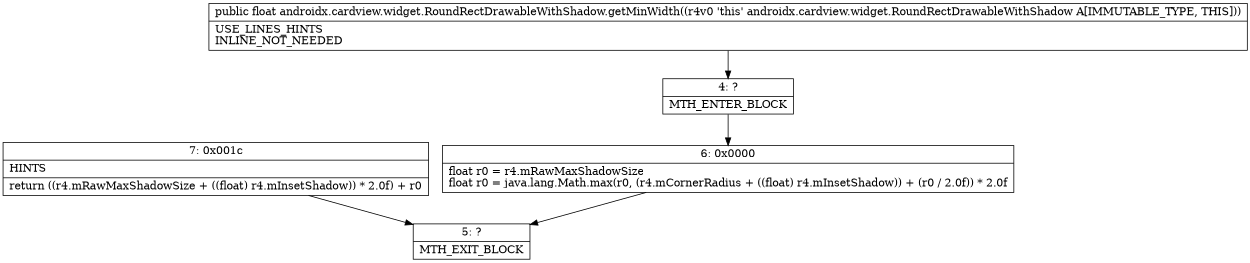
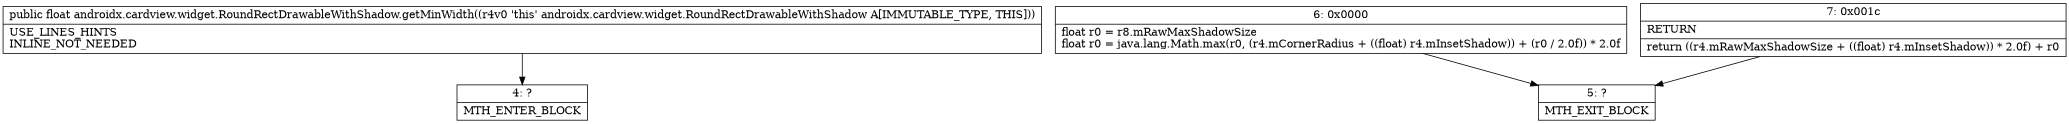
(728, 126) -> none
(28, 169) -> (1672, 30)
(546, 172) -> (1159, 33)
